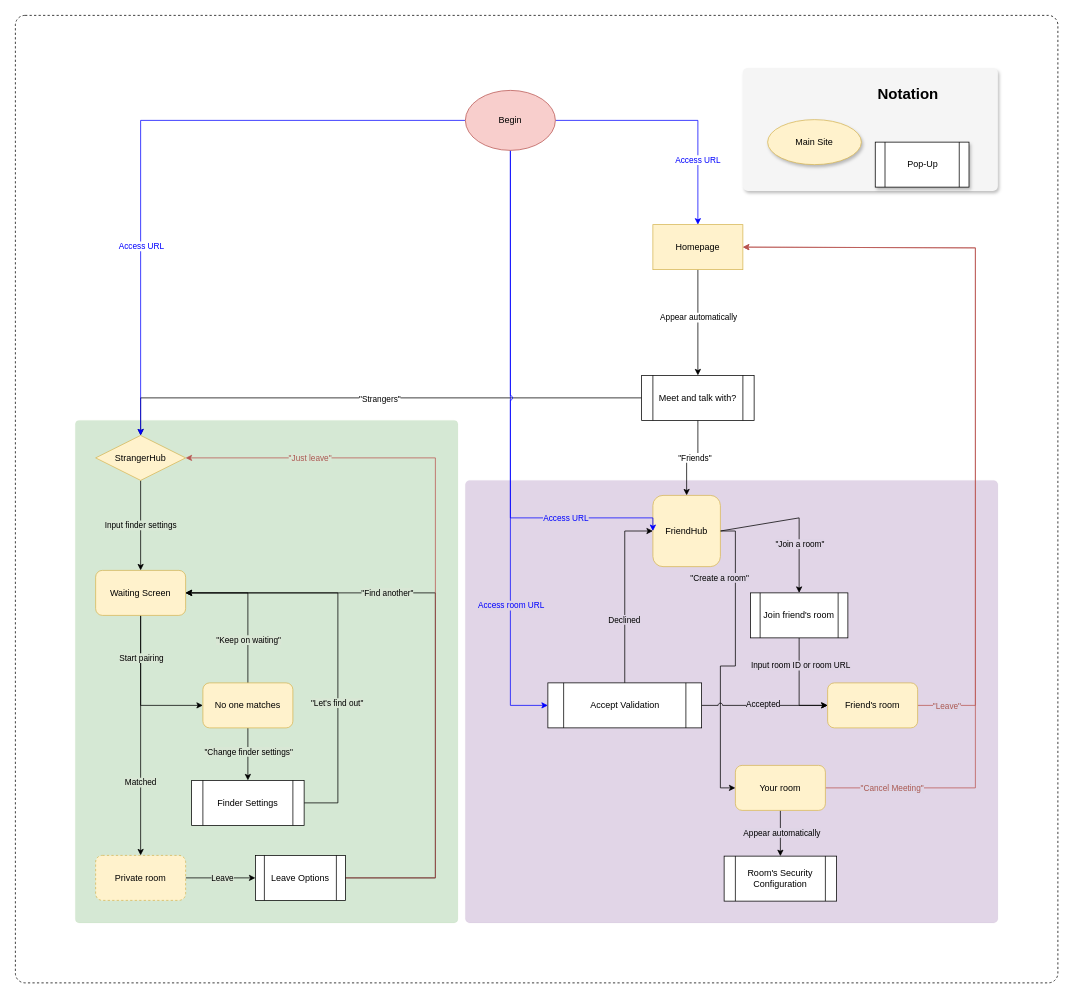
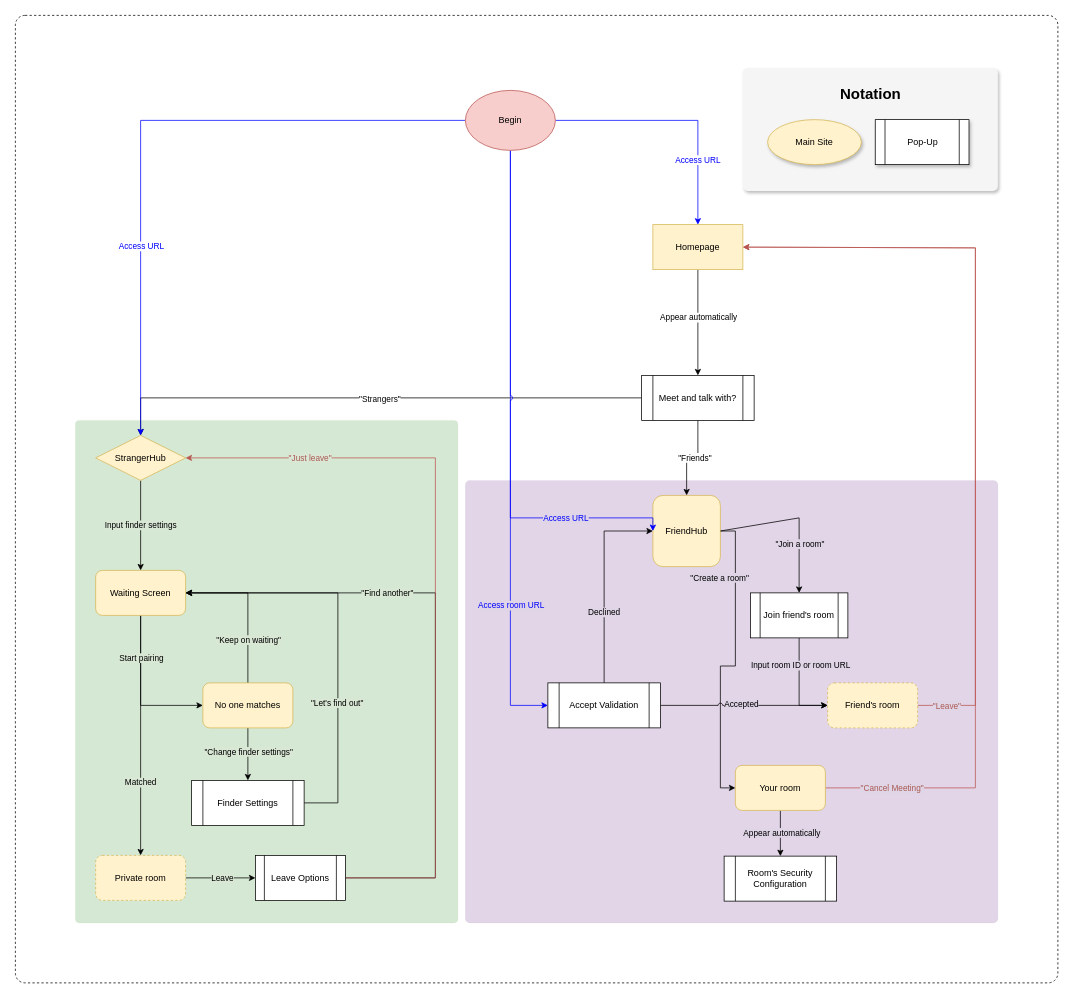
(908, 93) -> (870, 93)
(922, 165) -> (922, 142)
(625, 705) -> (604, 705)
(873, 705) -> (873, 705)
